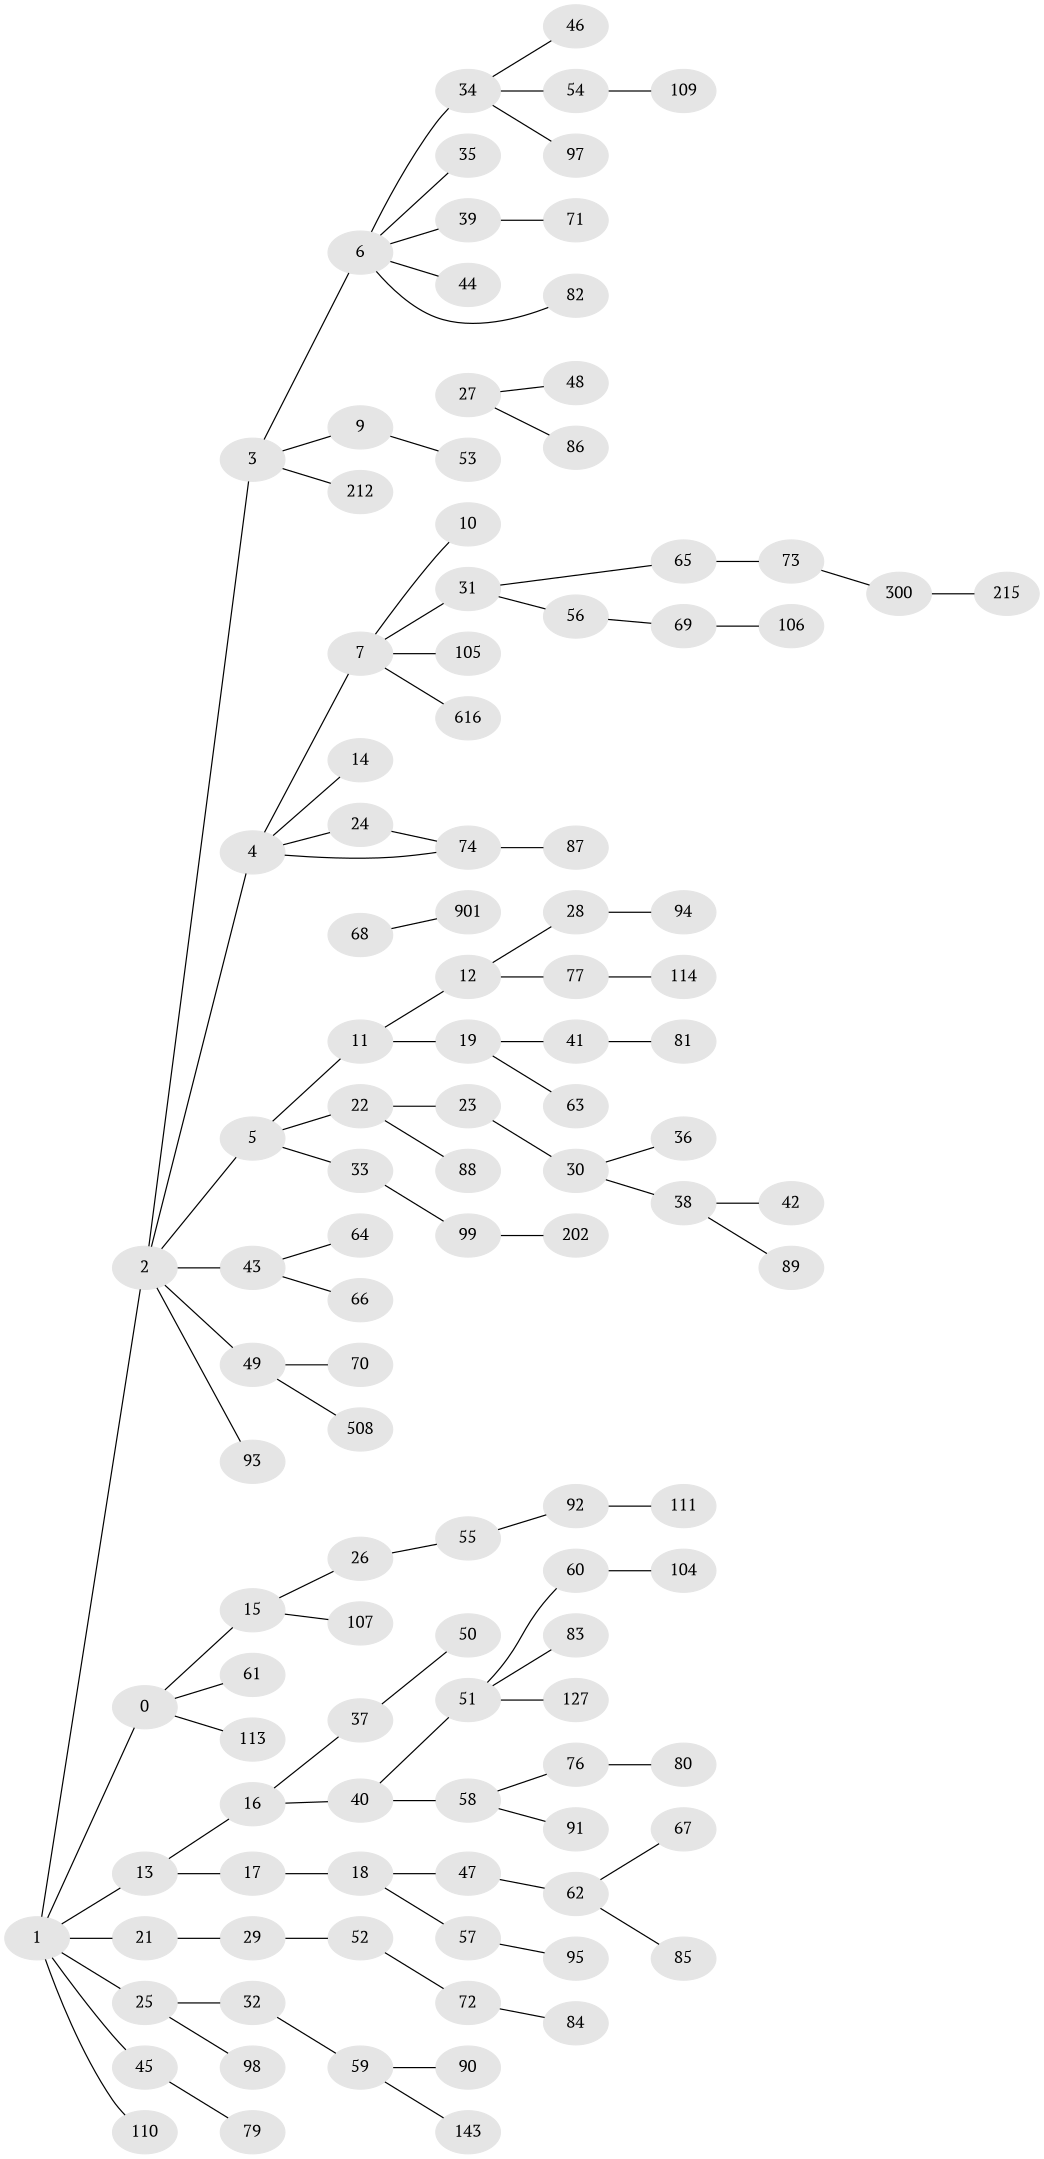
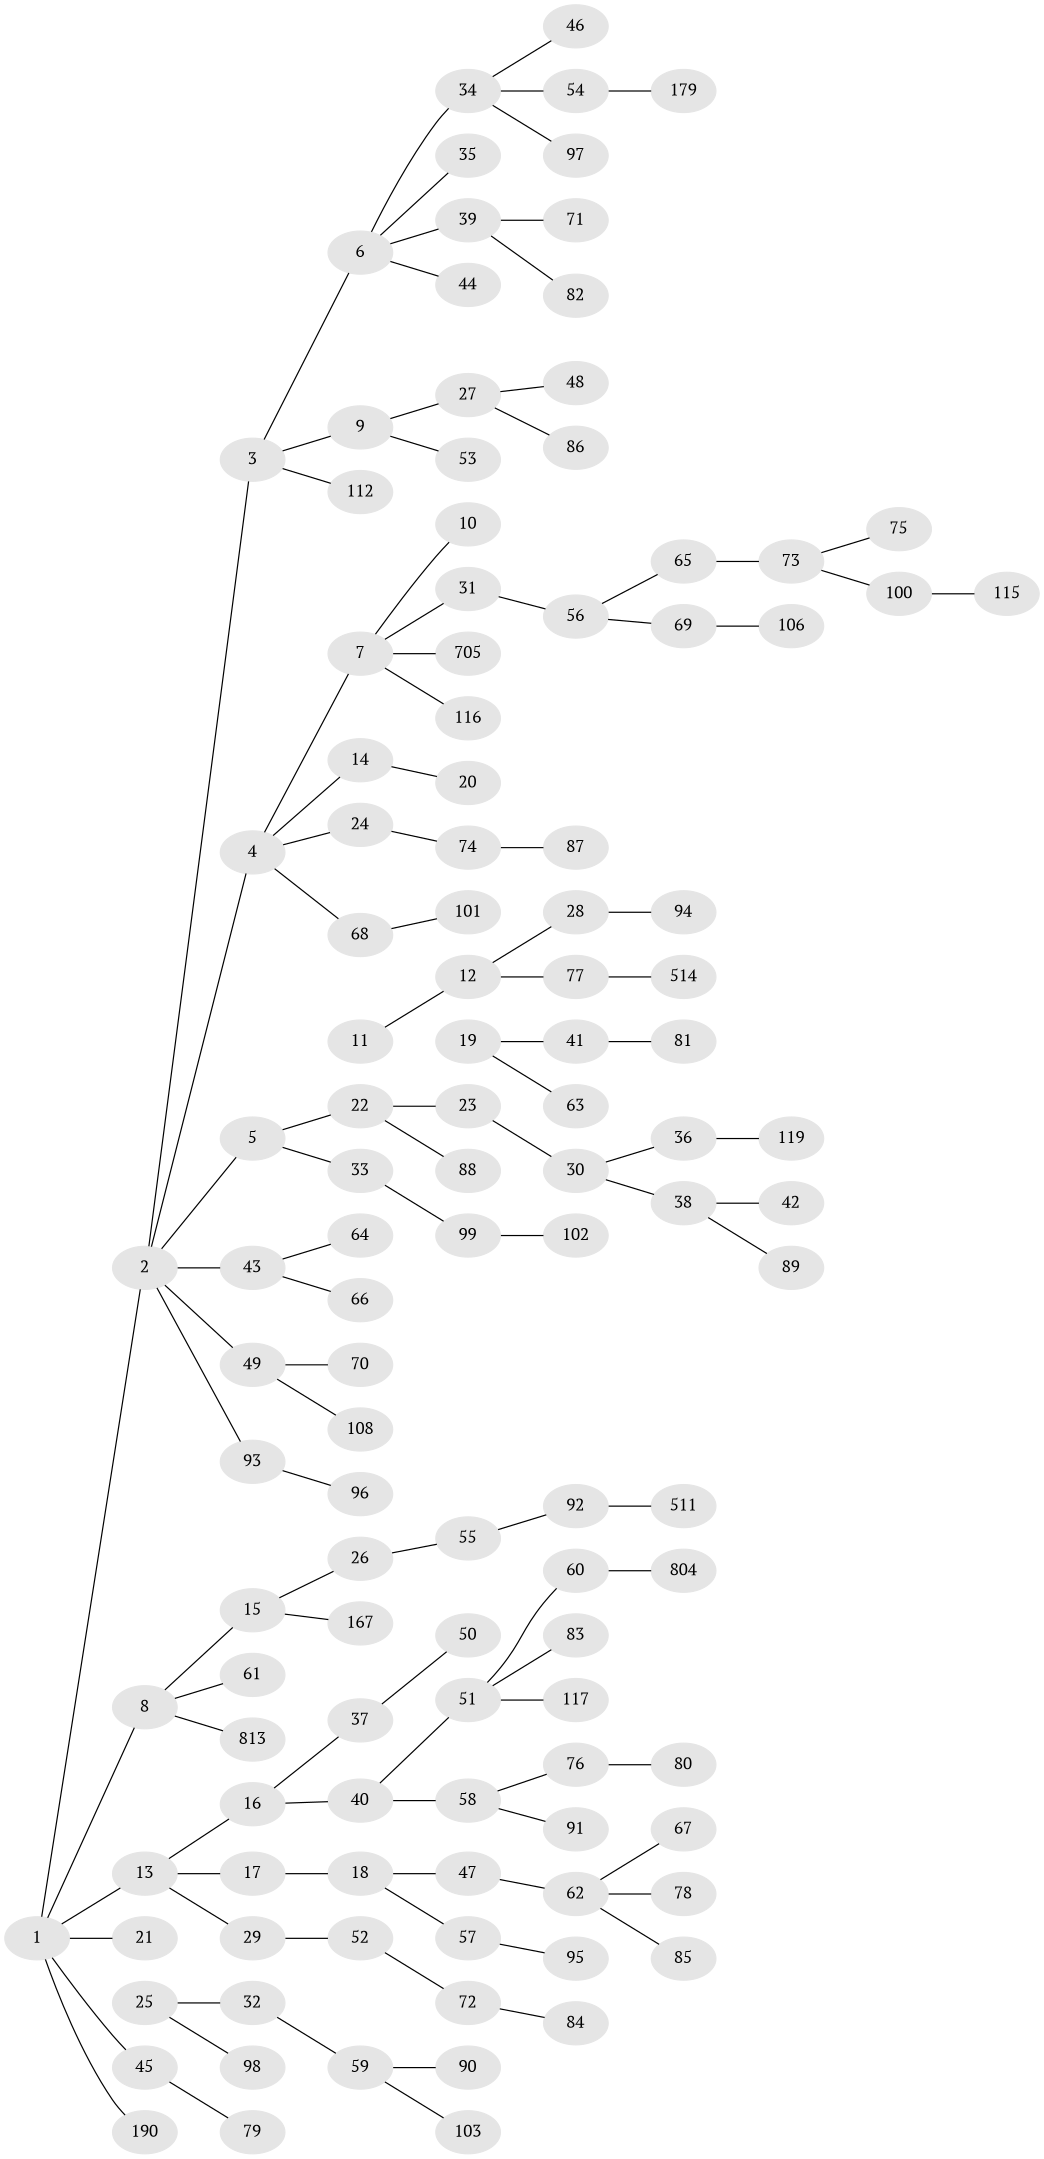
(684, 91) -> (684, 91)
(455, 322) -> (522, 258)
none -> (414, 411)
(360, 492) -> (360, 492)
none -> (899, 529)
(576, 575) -> (630, 589)
(899, 594) -> (899, 594)
(1007, 594) -> (1007, 594)
(468, 654) -> (468, 654)
(468, 718) -> (468, 718)
none -> (468, 783)
(361, 858) -> (307, 894)
(468, 912) -> (468, 912)
(684, 977) -> (684, 977)
(414, 1042) -> none
(307, 1090) -> none
none -> (791, 1139)
(576, 1236) -> (576, 1236)
(360, 1429) -> (360, 1429)
none -> (360, 1494)
(684, 1506) -> (684, 1506)
(684, 1571) -> (684, 1571)
(360, 1623) -> (360, 1623)
(576, 1700) -> (576, 1700)
(145, 1707) -> (145, 1707)
(253, 1740) -> (253, 1740)
none -> (684, 1894)
(199, 1938) -> (199, 1906)
(91, 1971) -> none
(145, 2132) -> (145, 2132)
(468, 2132) -> (468, 2132)
